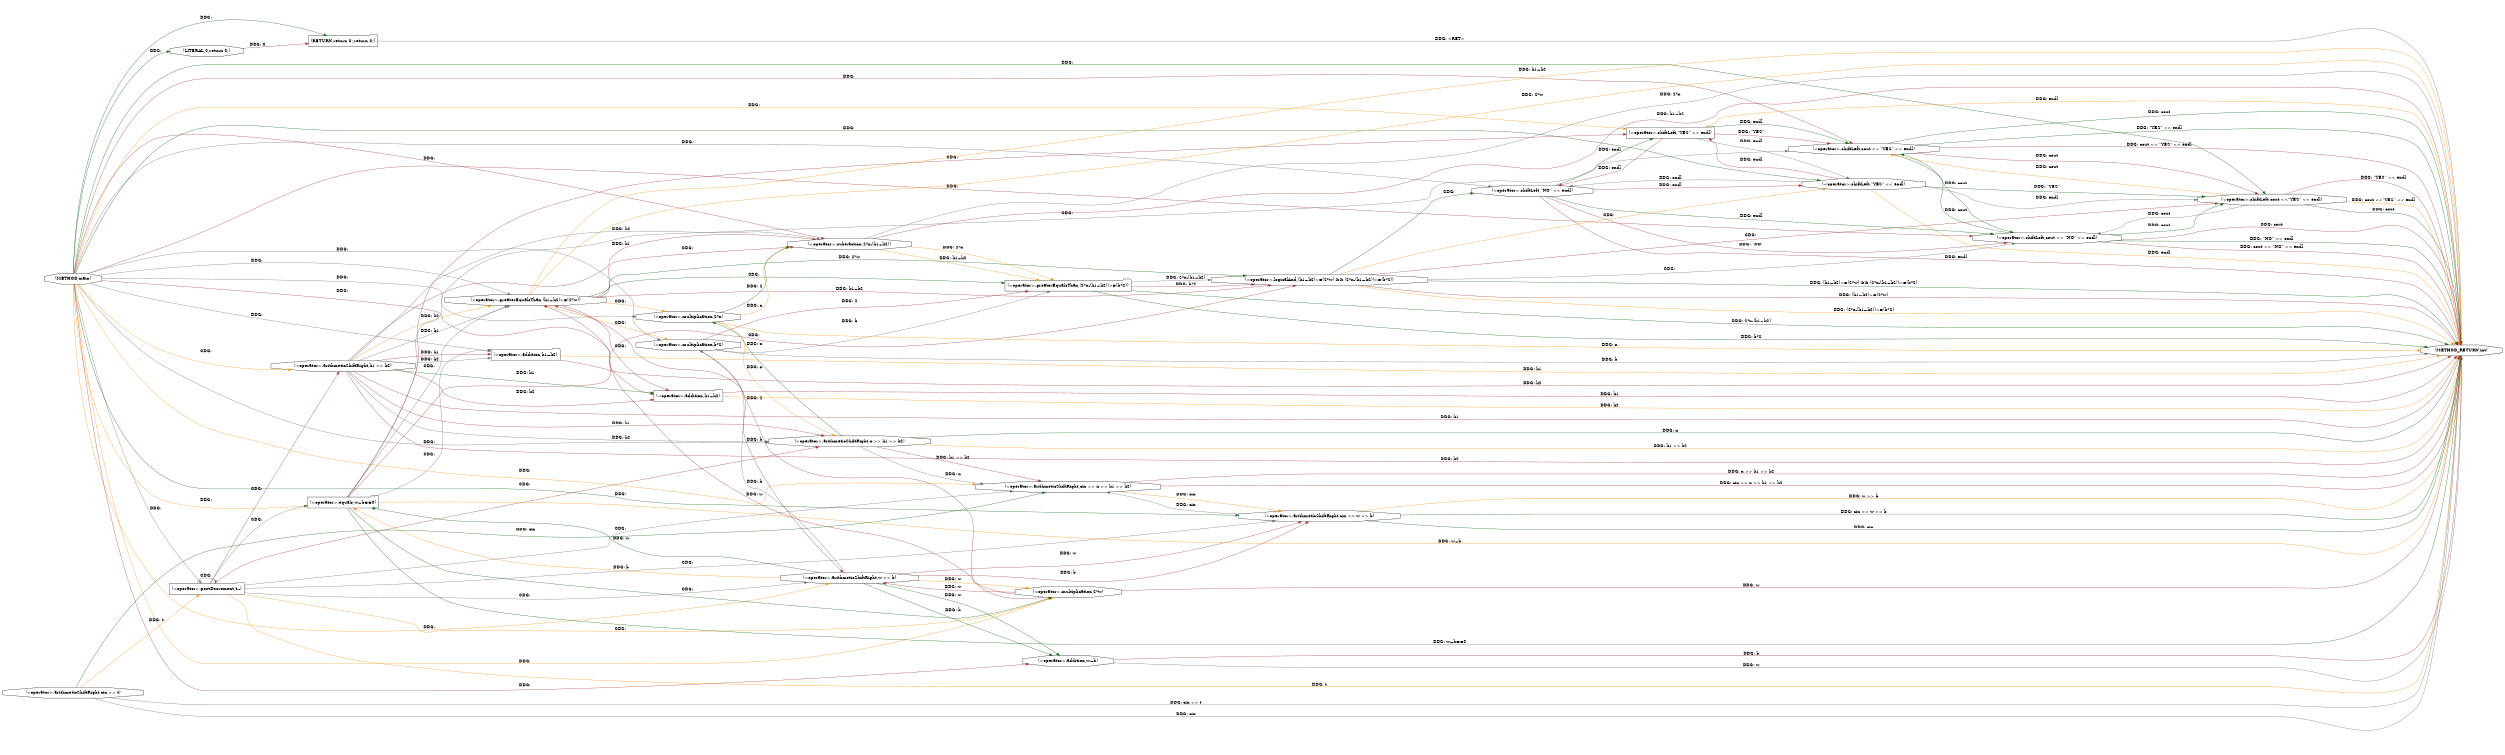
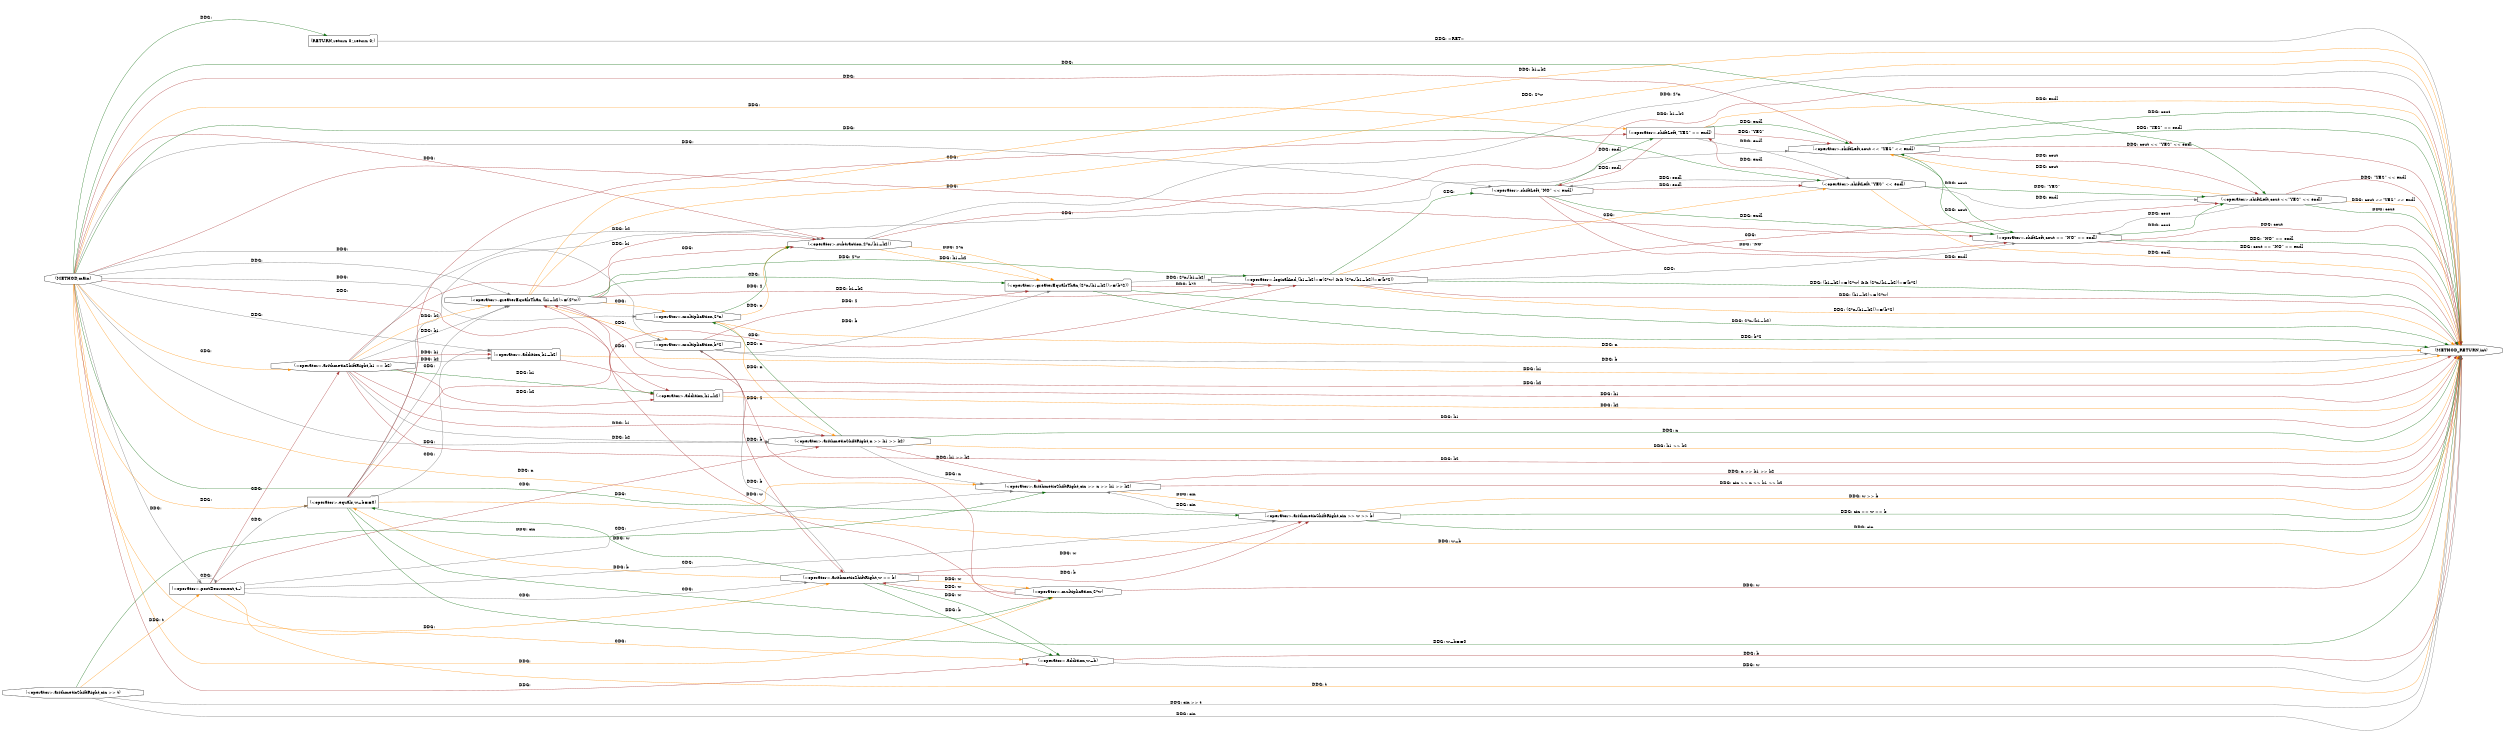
(207, 51) -> none
(526, 471) -> (526, 471)
(645, 631) -> (612, 644)
